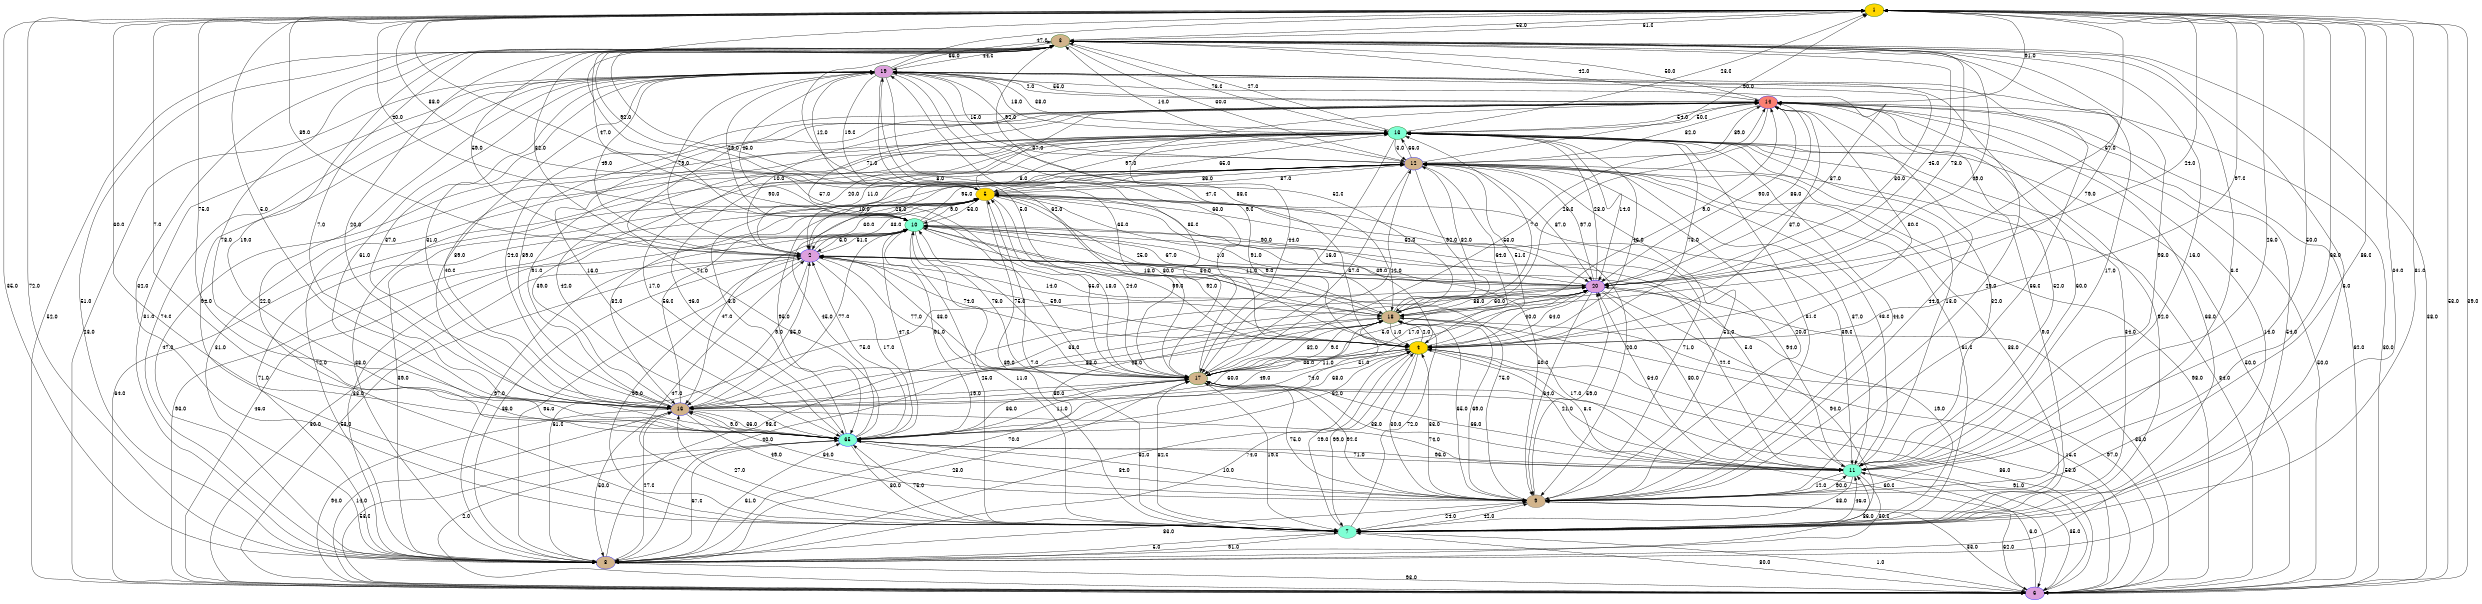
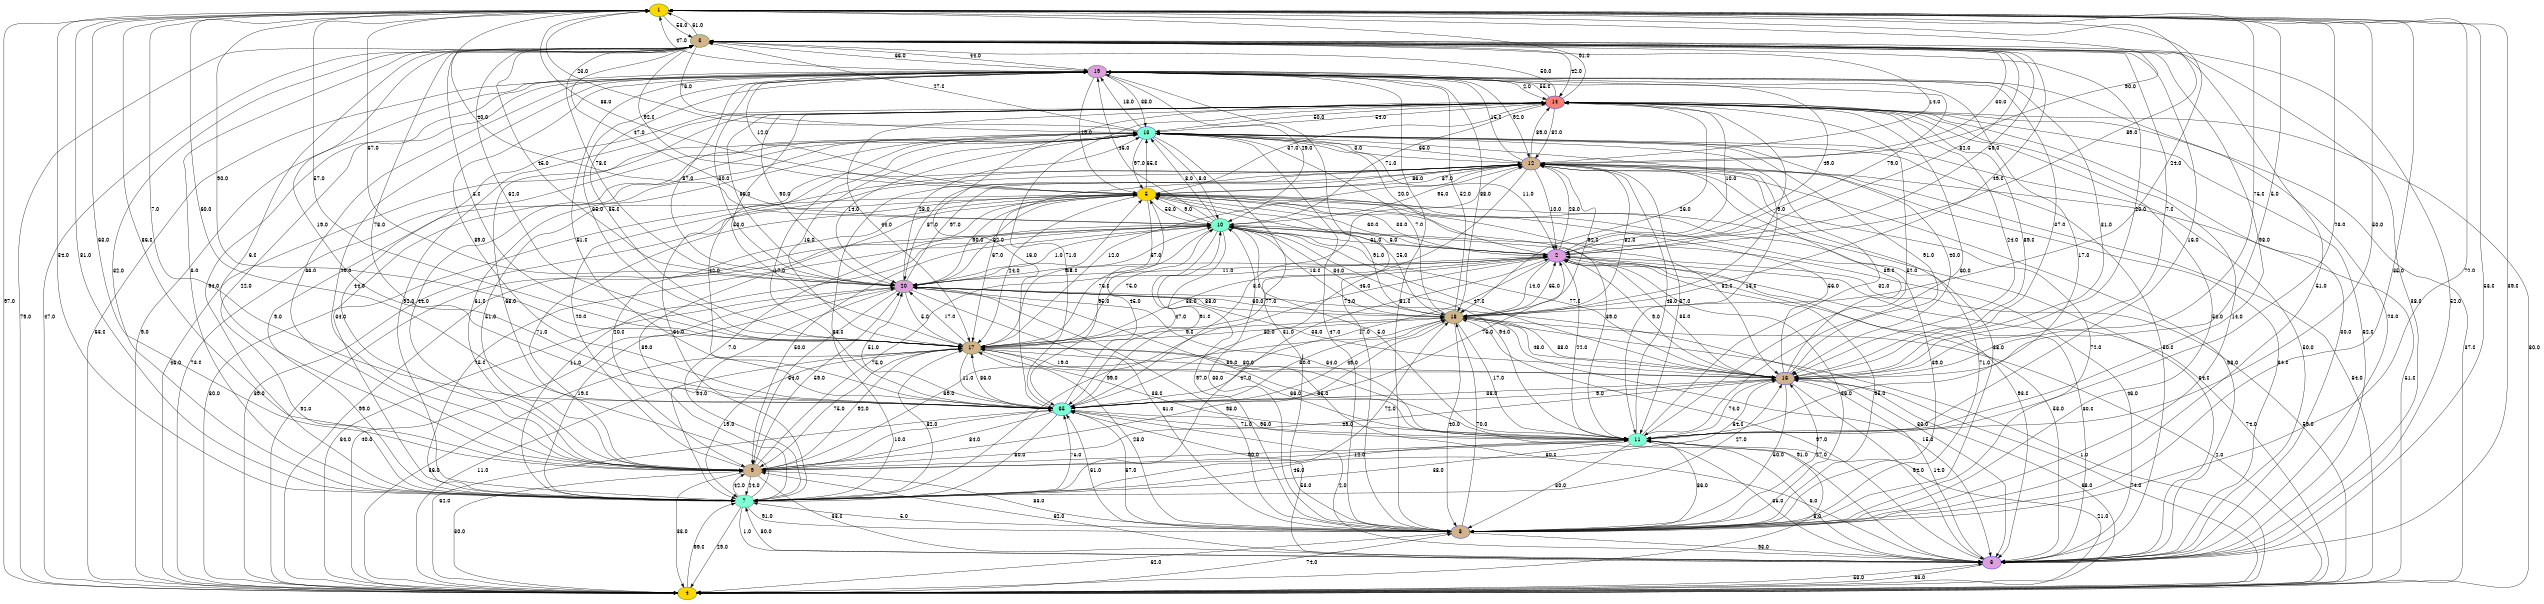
(1397, 133) -> (1147, 133)
(1992, 234) -> (1867, 21)
(1595, 286) -> (904, 286)
